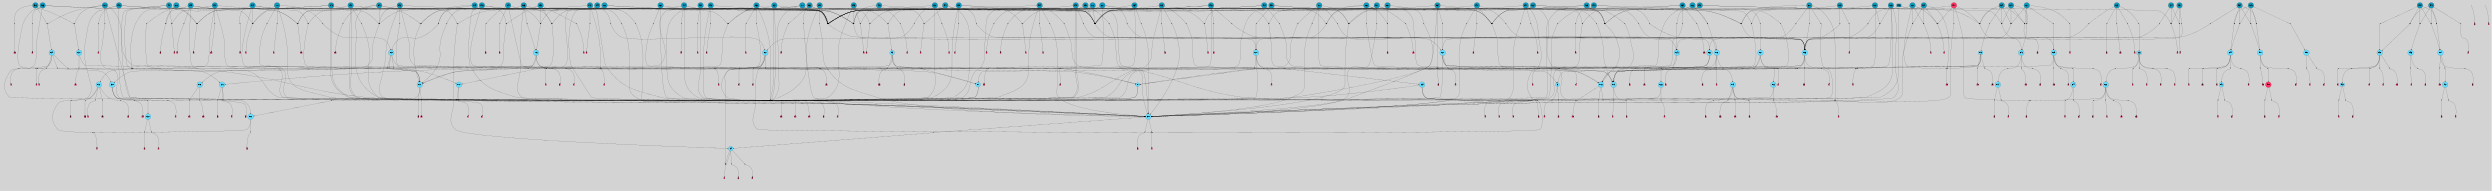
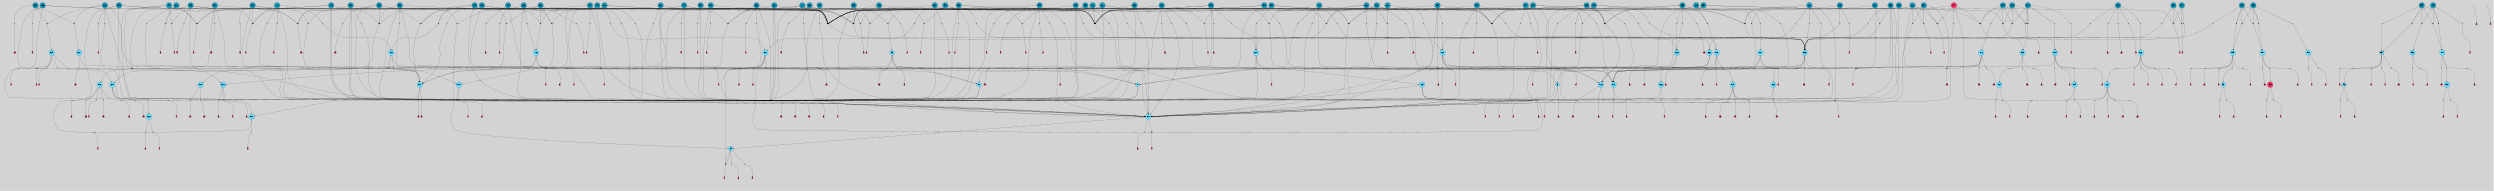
(1899, 5) -> (1899, 5)
(1981, 53) -> (1981, 53)
(2139, 53) -> (2141, 53)
(2380, 53) -> (2382, 53)
